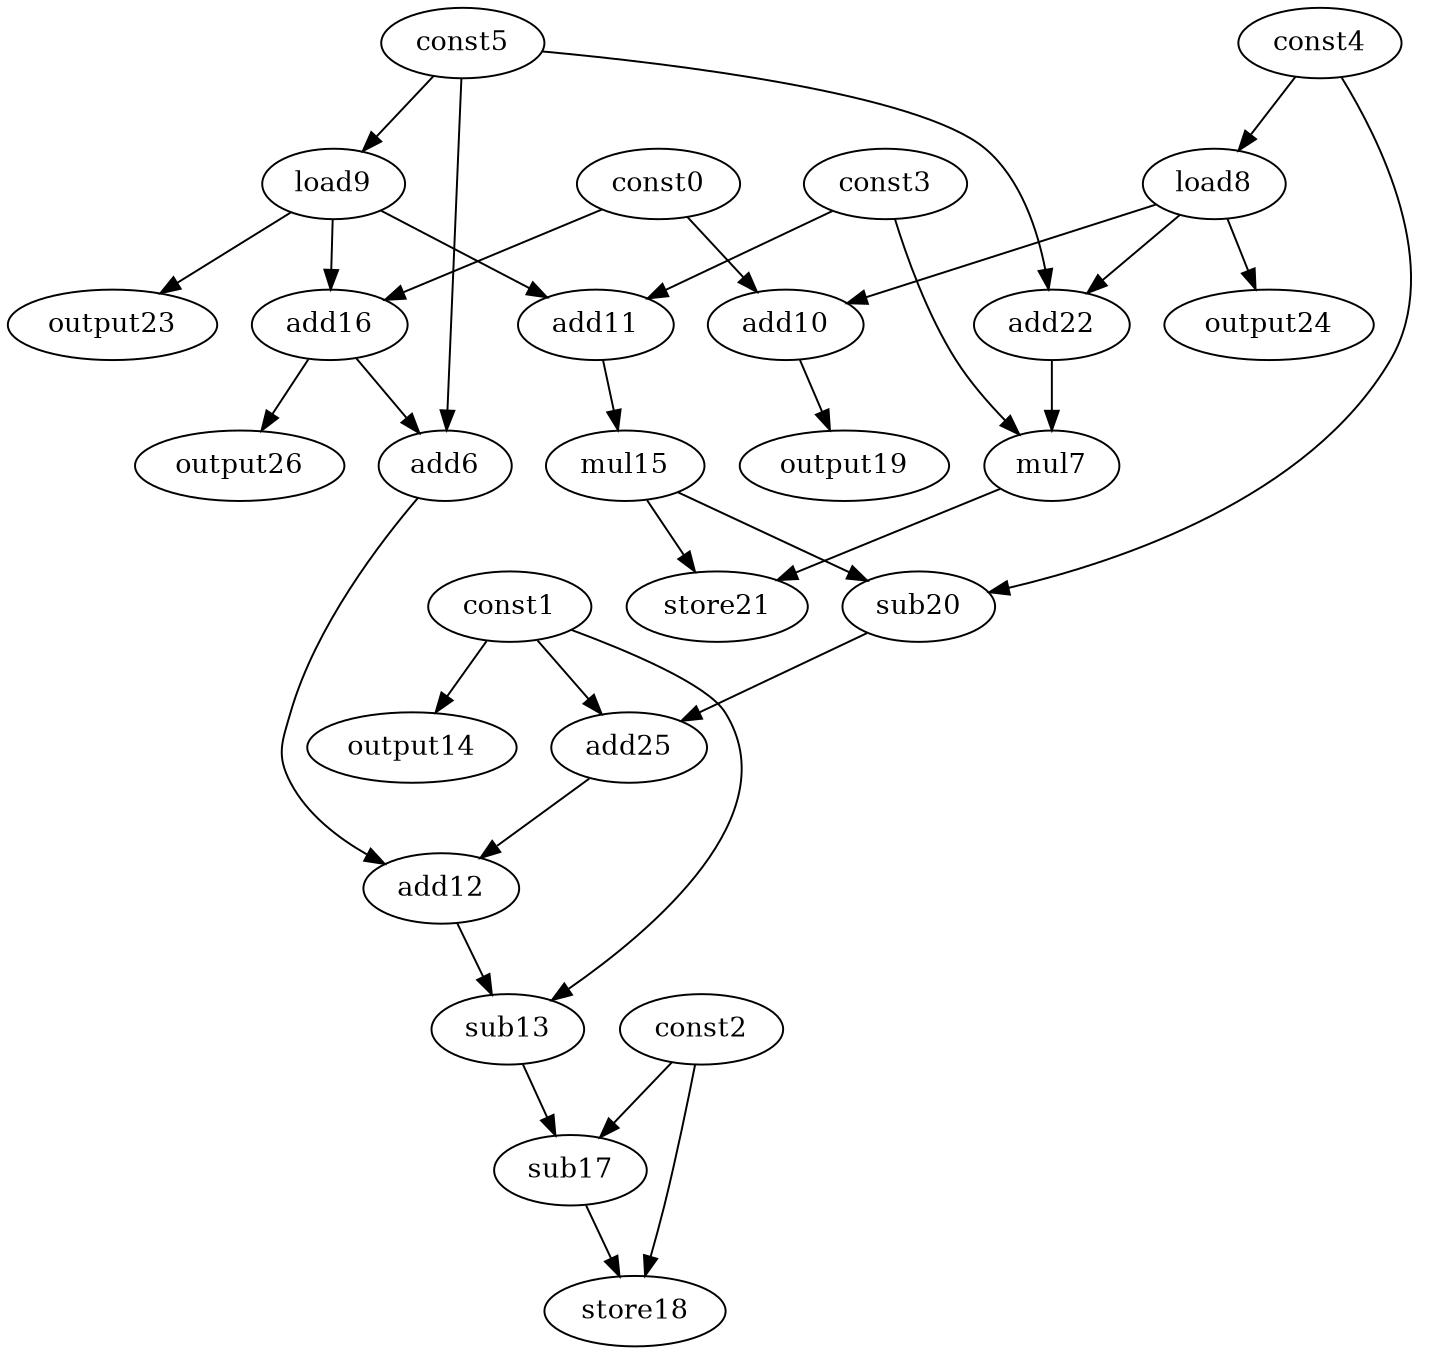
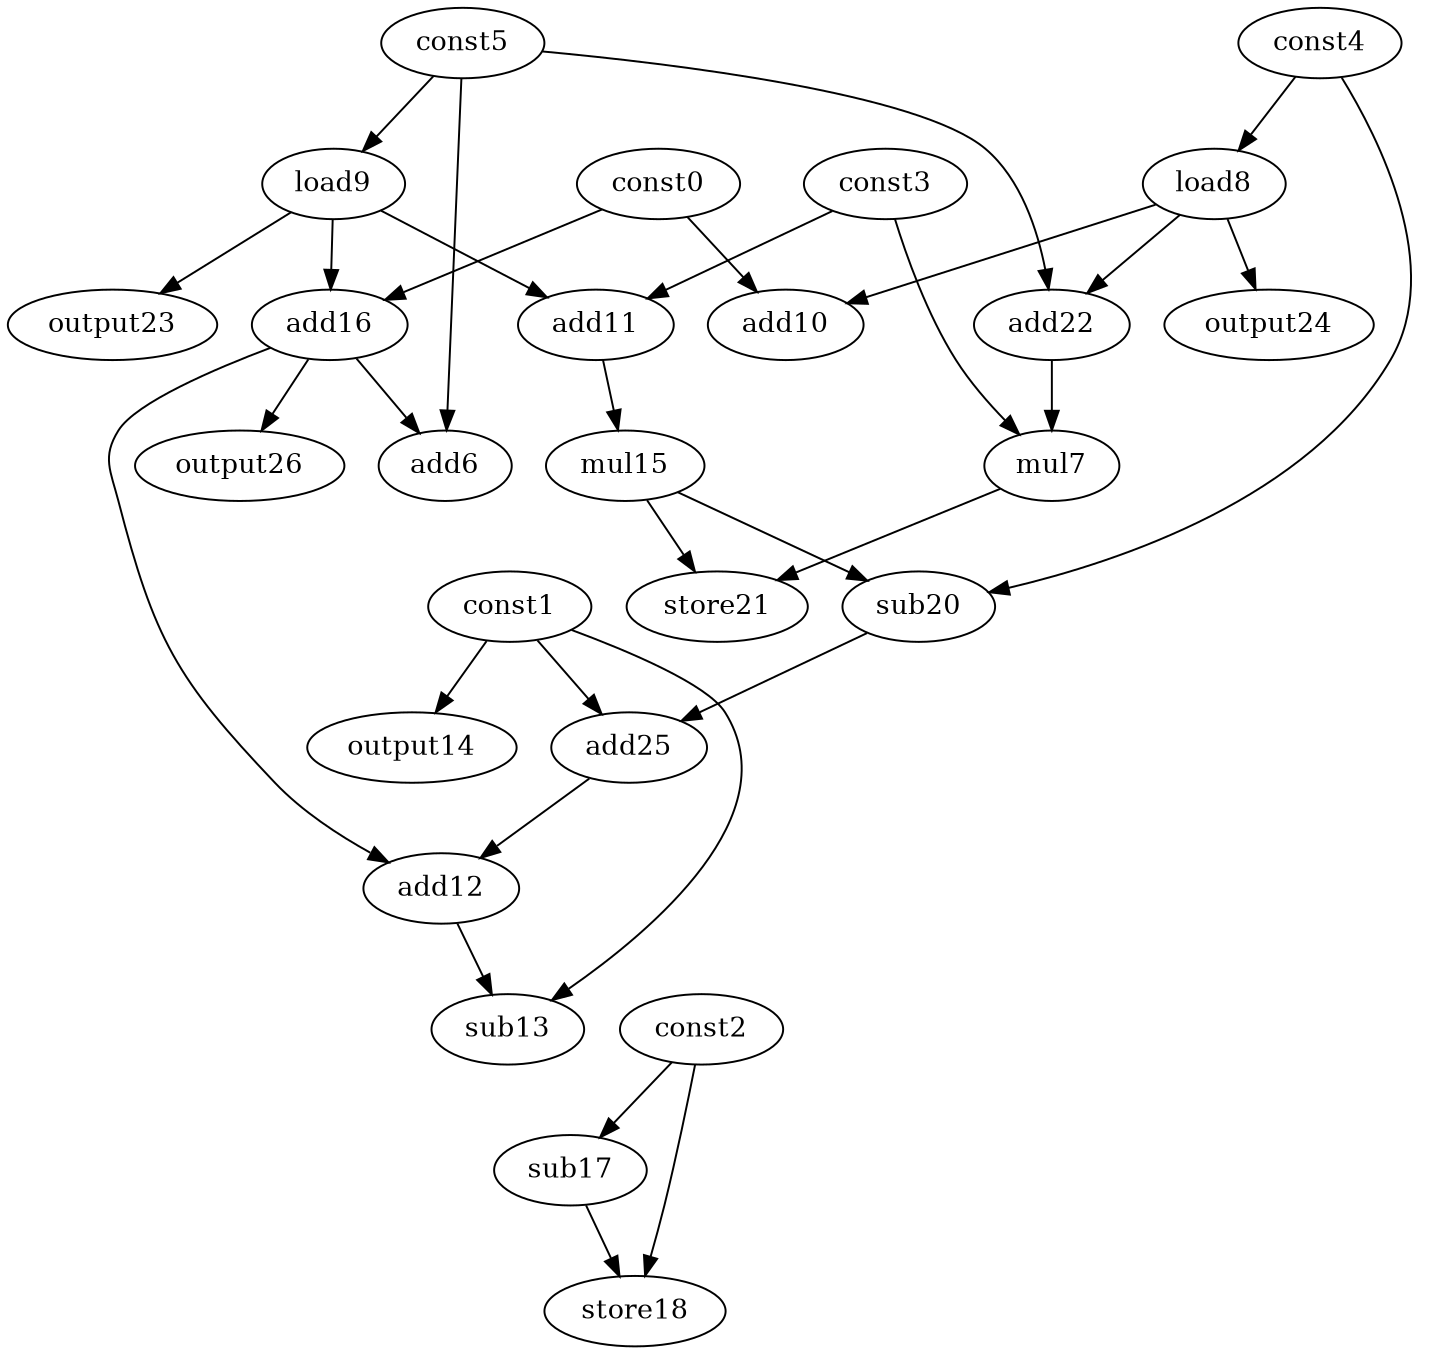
(844, 466) -> none
(302, 678) -> (147, 596)
(535, 1091) -> none
